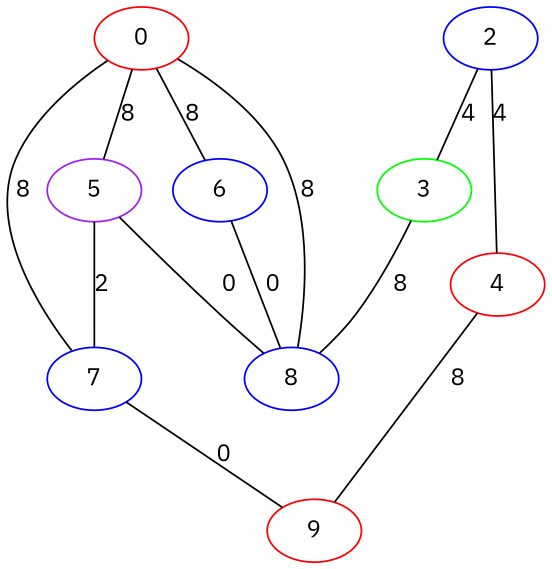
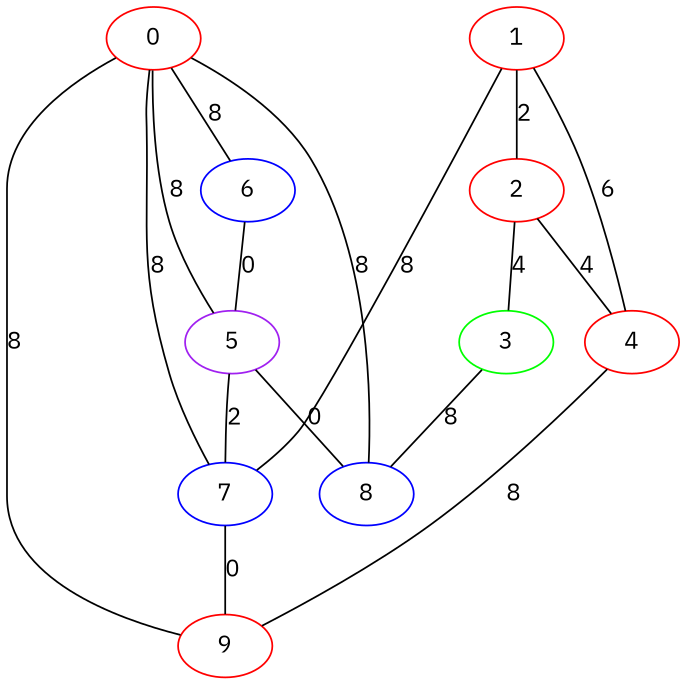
(491, 38) -> (517, 190)
none -> (517, 38)
(256, 284) -> (240, 266)
none -> (7, 372)
